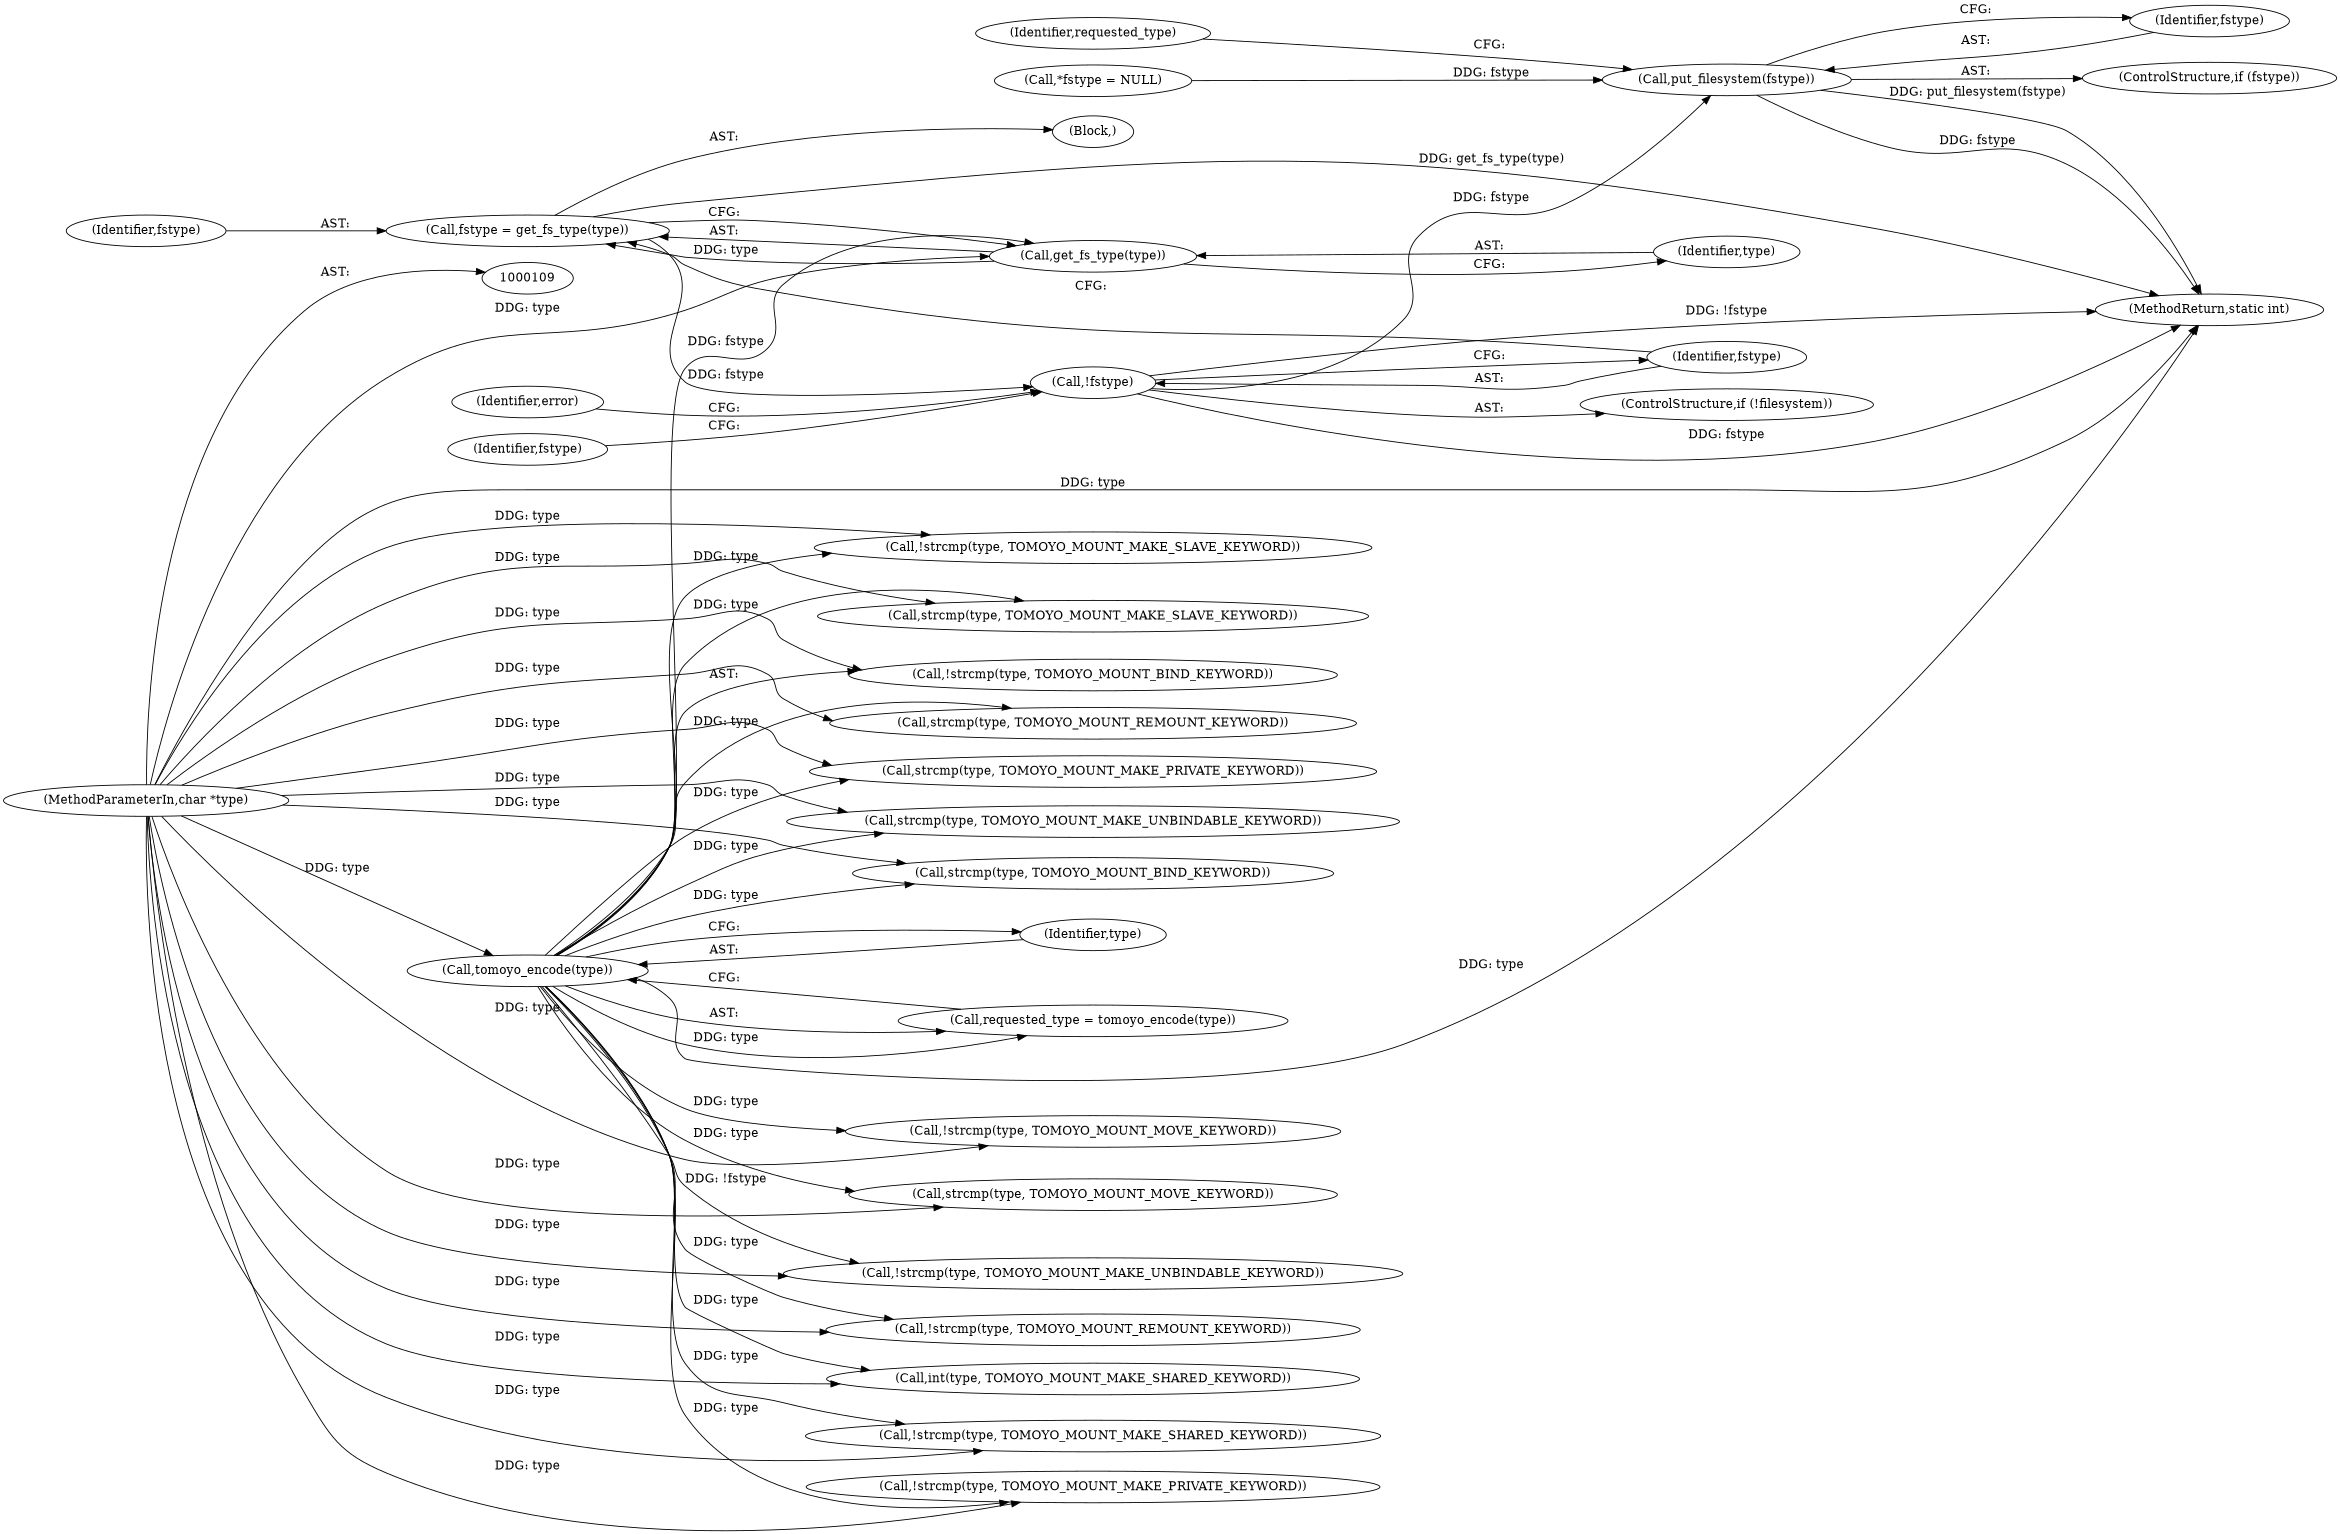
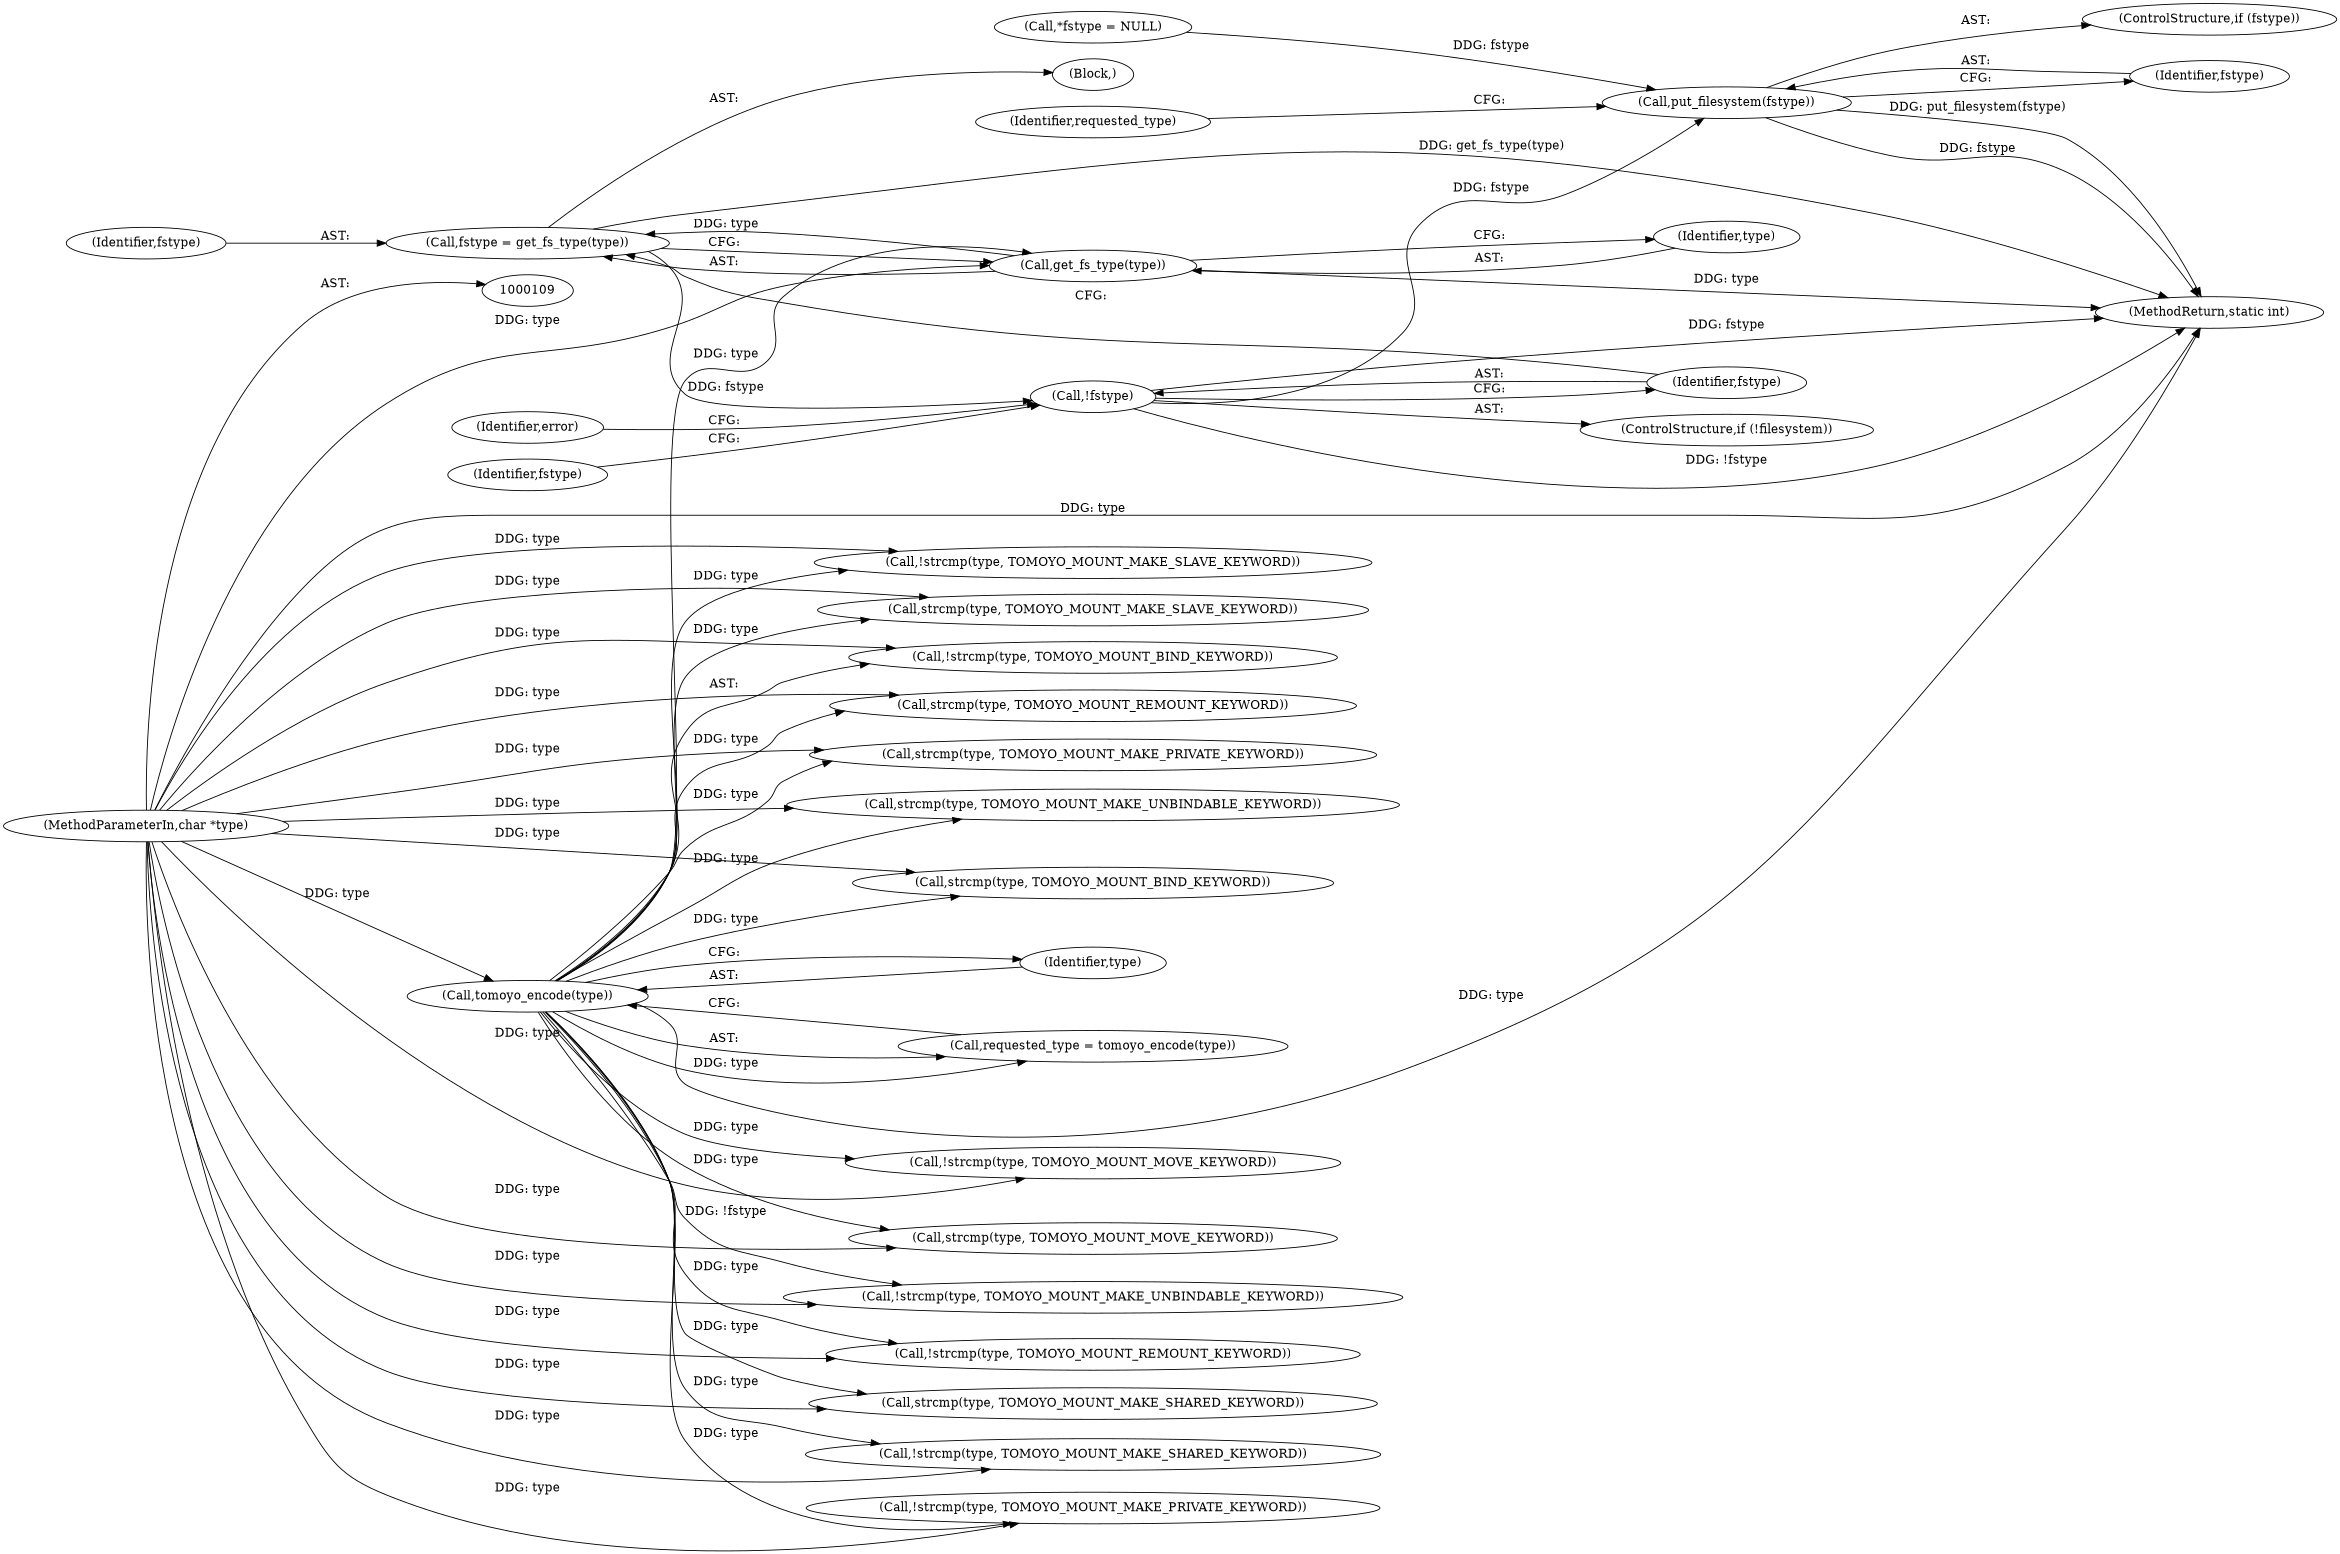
none -> (1642, 289)
(726, 342) -> (726, 354)
(1093, 1379) -> (1093, 1404)
